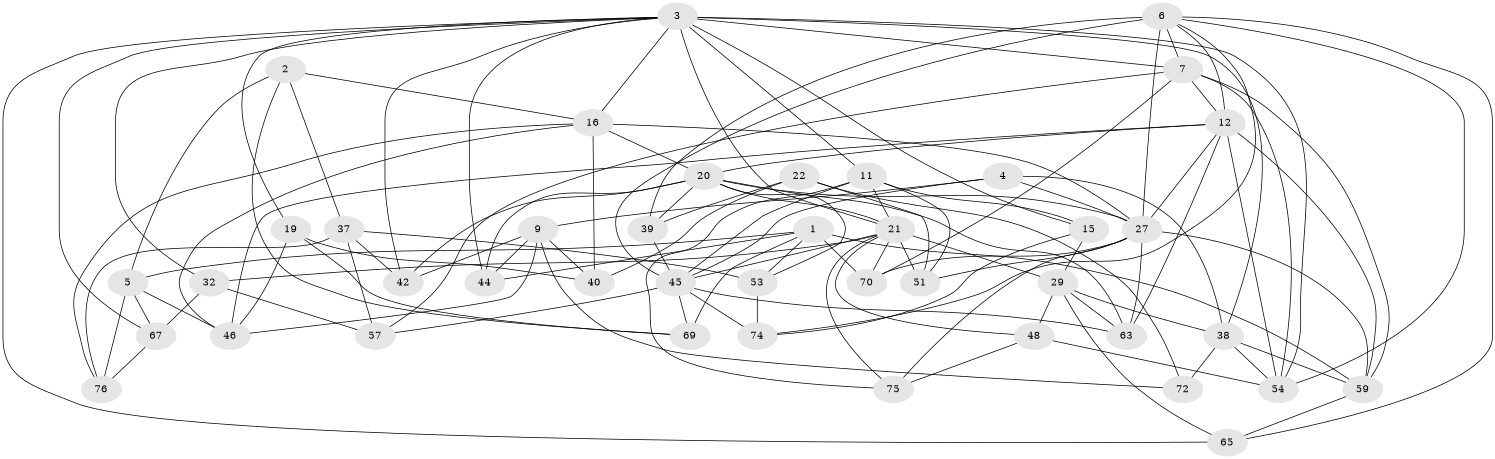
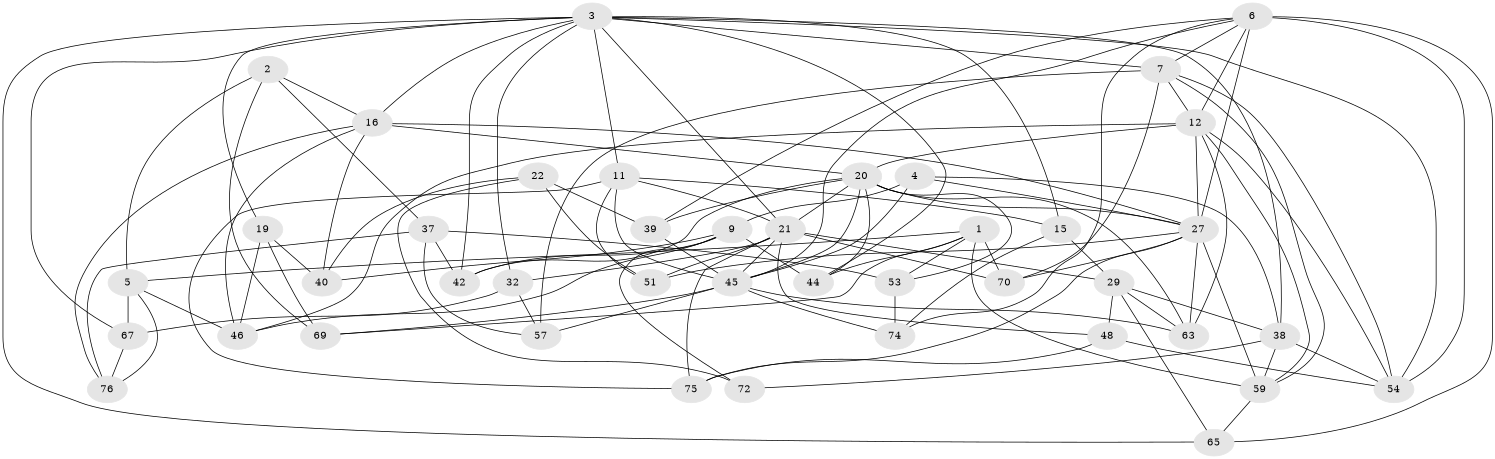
none -> (826, 250)
